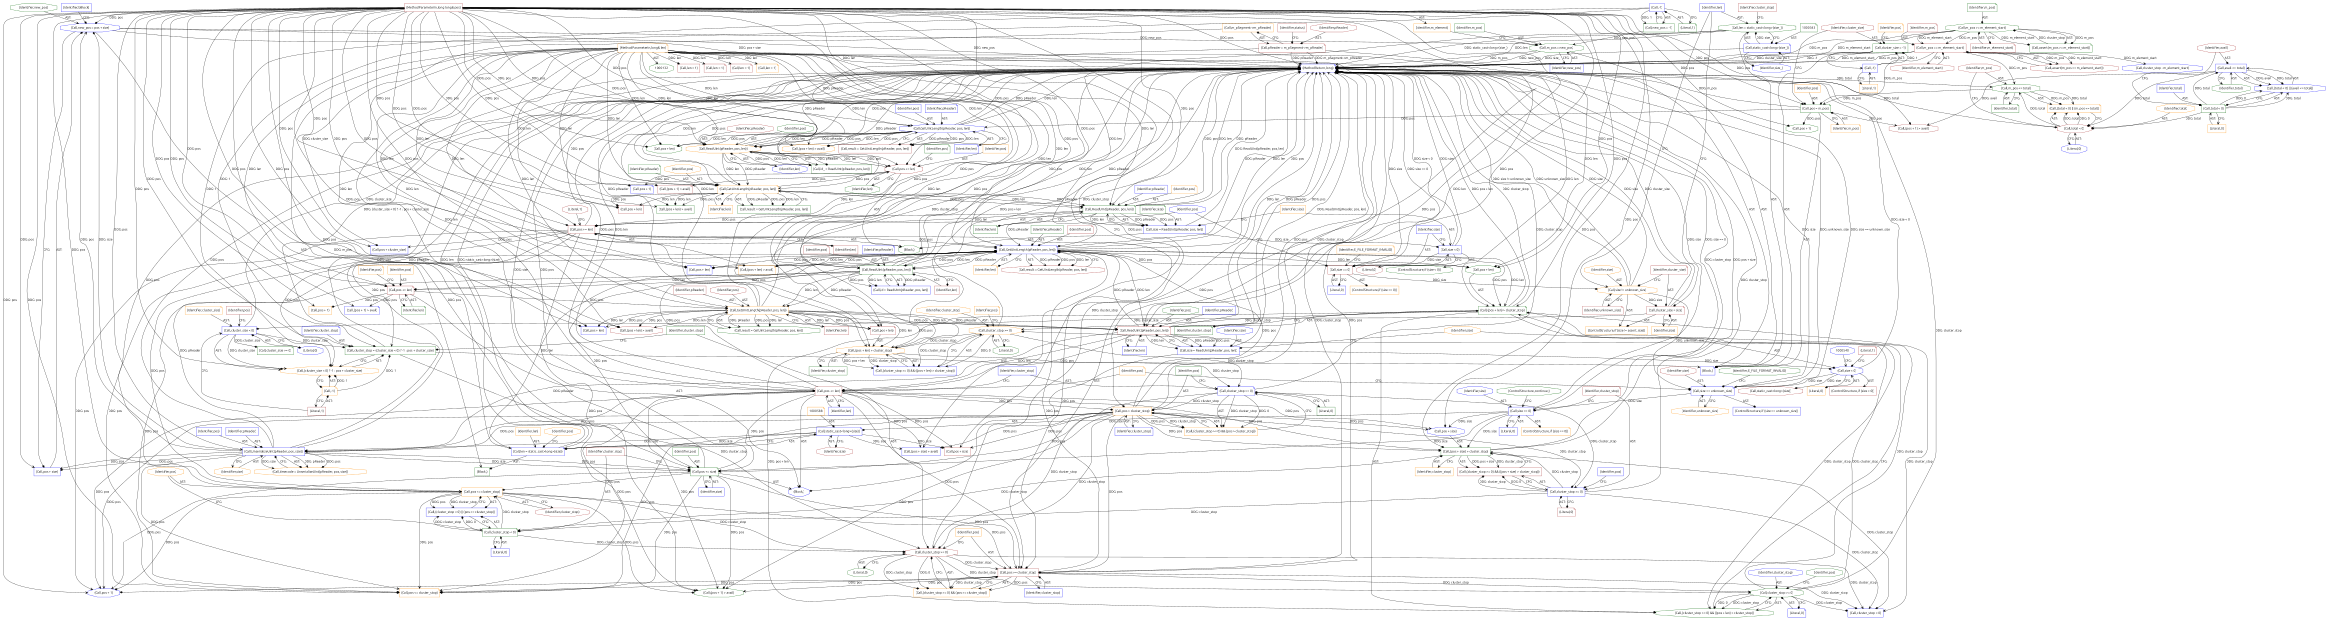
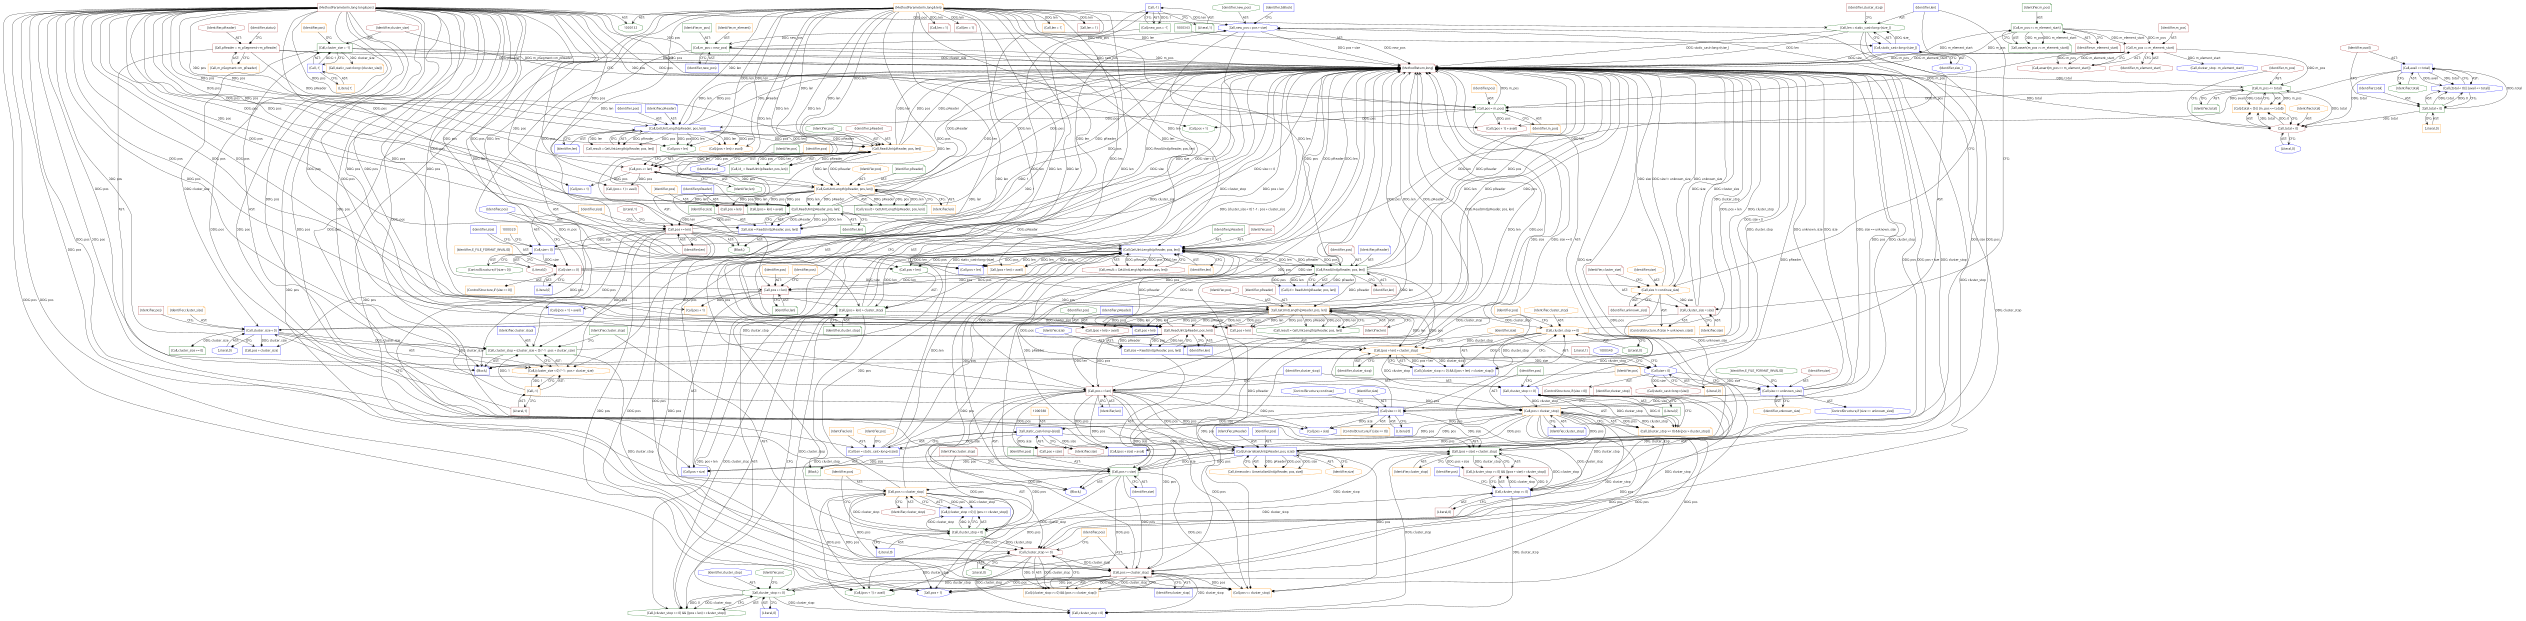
(944, 10) -> (501, 9)
none -> (1383, 24)
(1982, 28) -> (2037, 28)
(1503, 38) -> (727, 38)
(2052, 38) -> (2007, 38)
(735, 41) -> (262, 339)
(1557, 48) -> (710, 48)
none -> (355, 68)
(1318, 68) -> (1418, 68)
(2297, 78) -> (2466, 78)
none -> (2262, 100)
none -> (192, 157)
none -> (509, 230)
(1117, 230) -> (243, 230)
(1627, 290) -> (1660, 290)
(1617, 331) -> (1662, 331)
(1529, 391) -> (1314, 391)
(1767, 411) -> (1863, 411)
